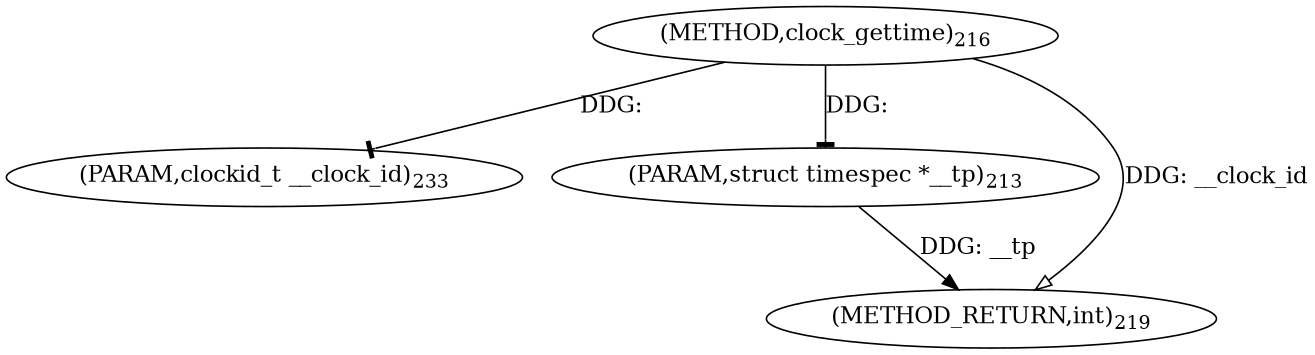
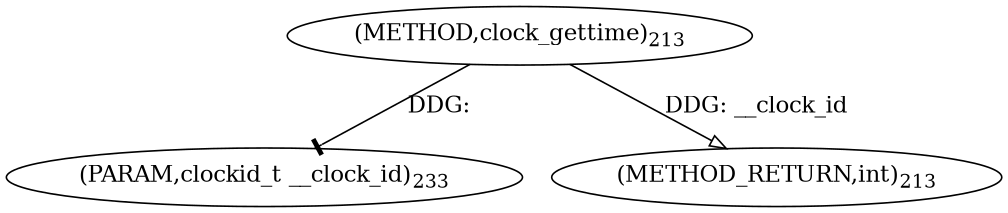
(973, 33) -> (667, 33)
(826, 177) -> none
(1133, 316) -> (918, 175)
